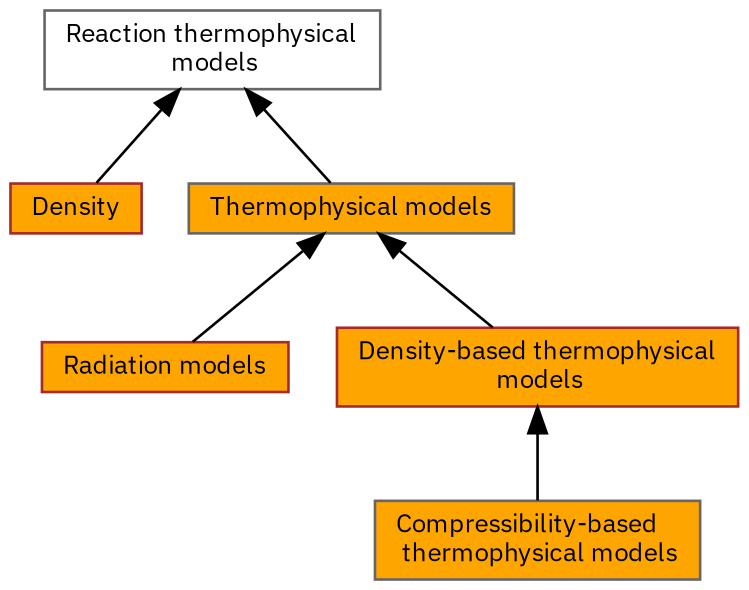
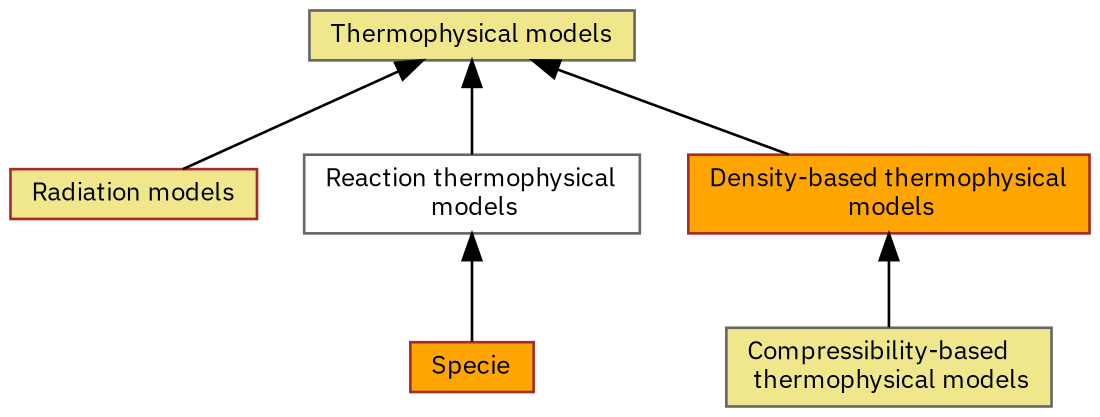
(297, 146) -> (472, 121)
(76, 208) -> (472, 367)
(351, 208) -> (472, 35)
(165, 367) -> (134, 194)
(538, 540) -> (889, 367)
